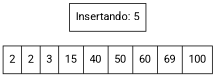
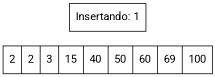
(108, 17) -> (108, 17)
